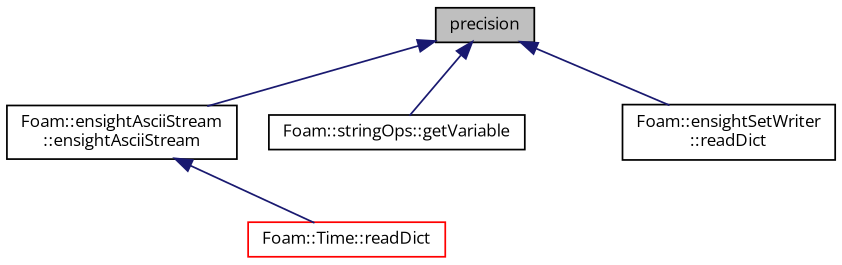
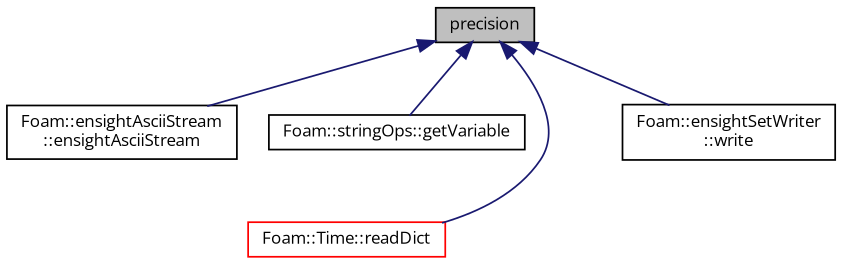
(729, 132) -> (729, 132)
(252, 194) -> (540, 161)
